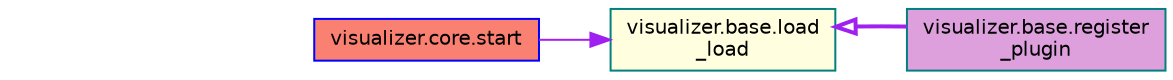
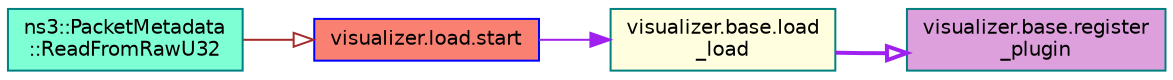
(881, 26) -> (861, 53)
none -> (125, 40)
(427, 40) -> (427, 40)
